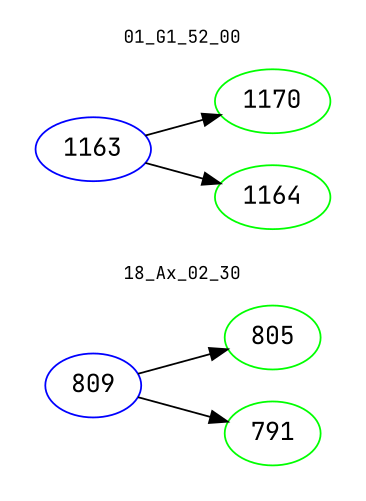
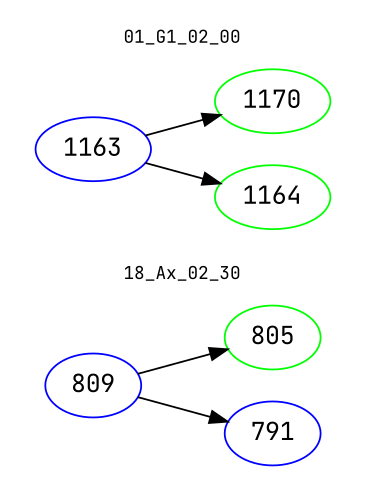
(183, 38) -> (183, 38)
(273, 433) -> (273, 433)
